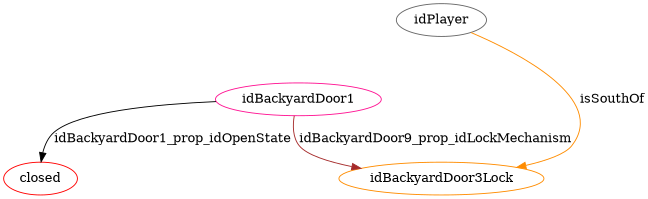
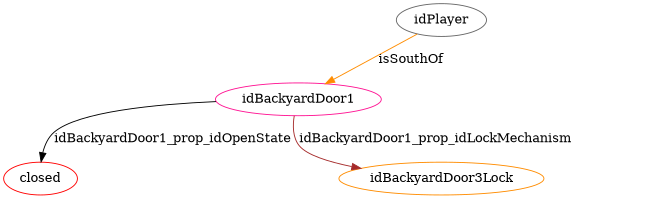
(565, 91) -> (375, 57)
(436, 139) -> (436, 139)
